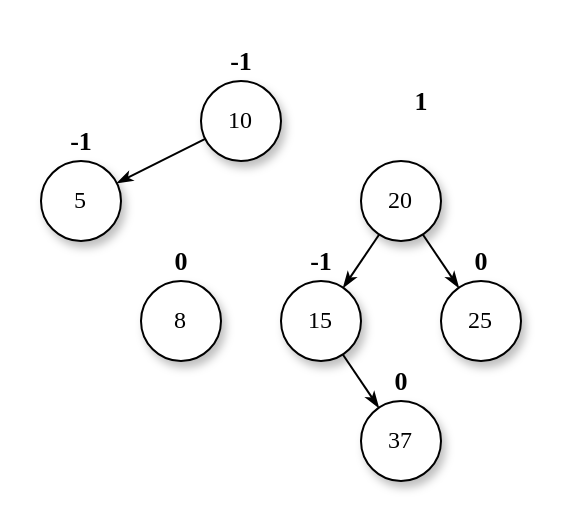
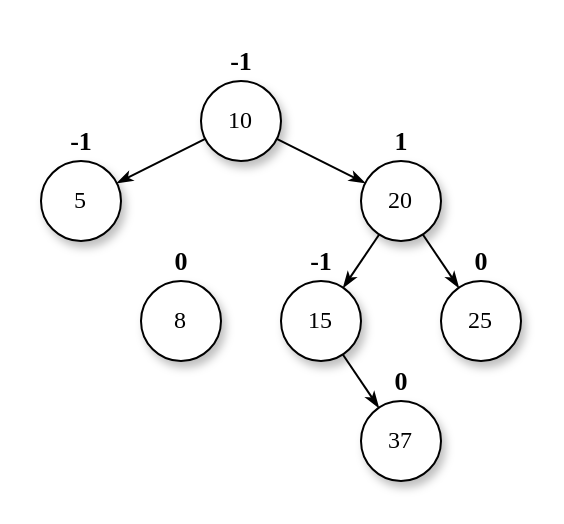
(421, 101) -> (401, 141)
none -> (316, 158)
